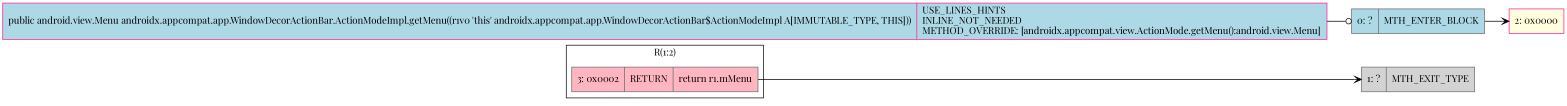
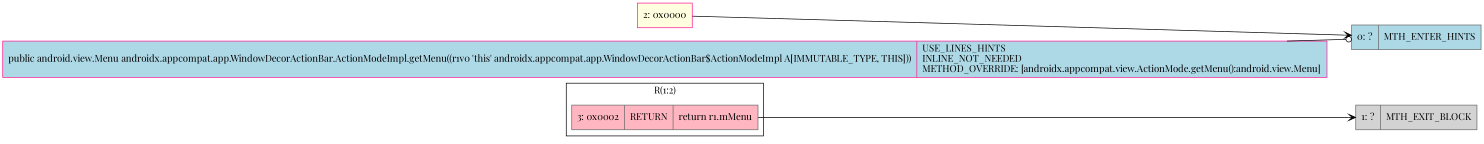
(1431, 21) -> (1430, 37)
(1493, 21) -> (1018, 26)
(1430, 79) -> (1429, 117)
